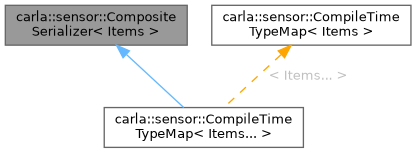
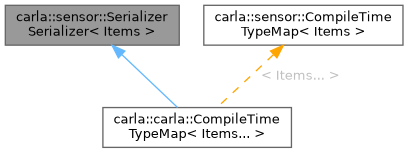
(96, 25) -> (92, 25)
(204, 127) -> (197, 127)
